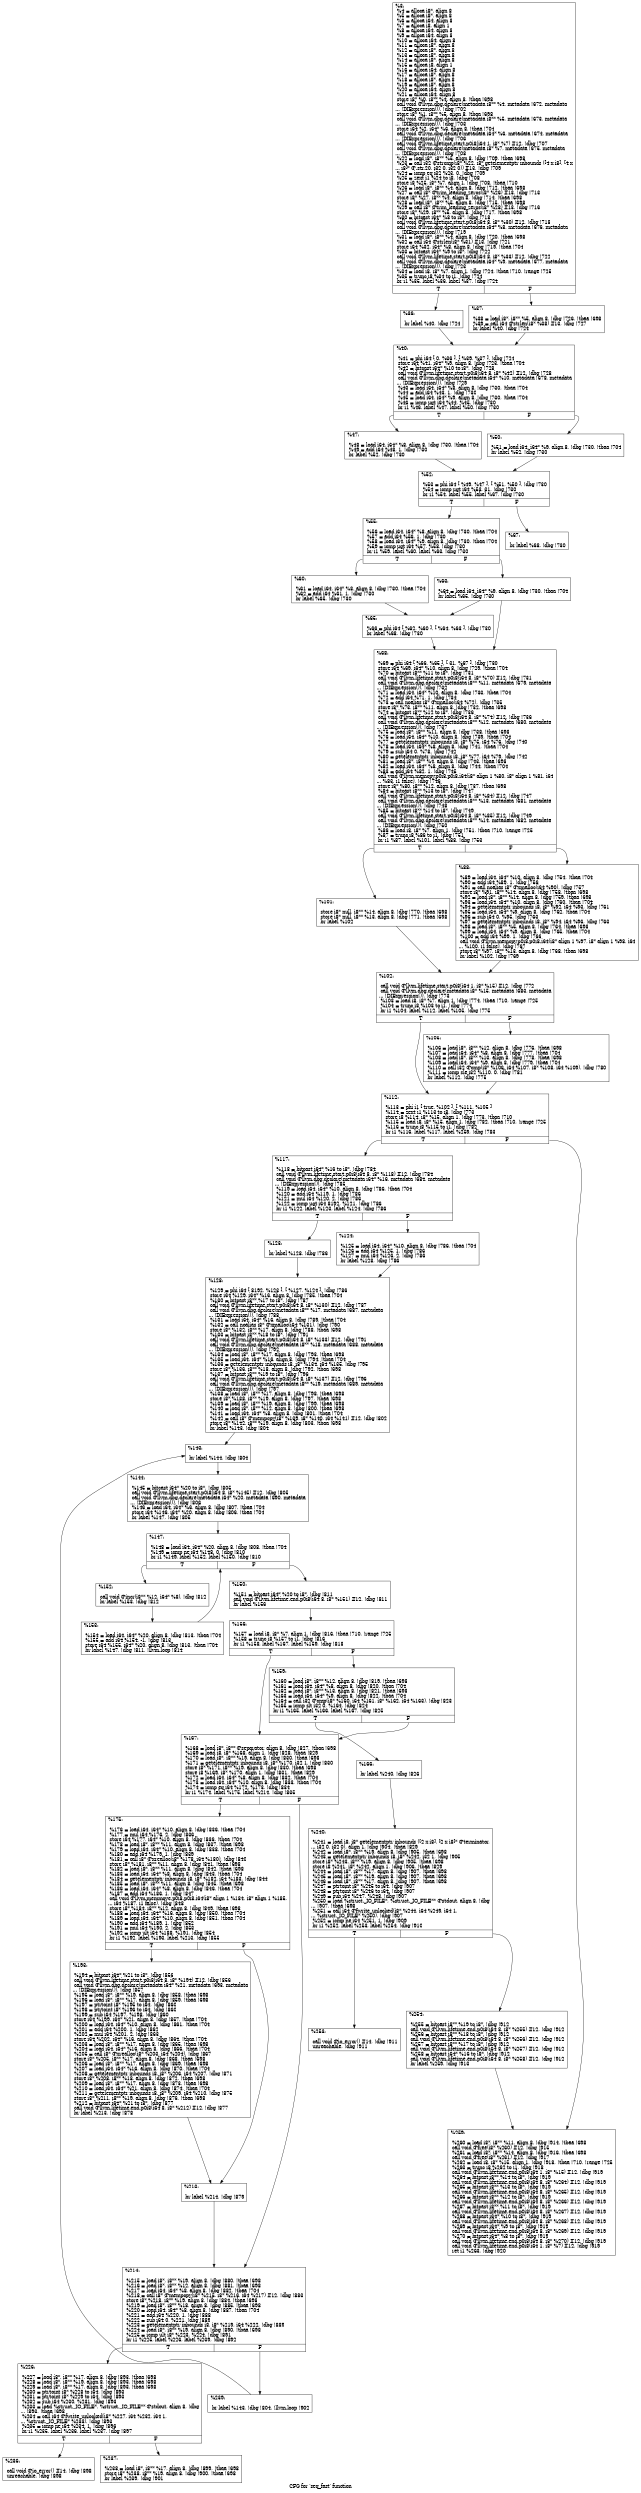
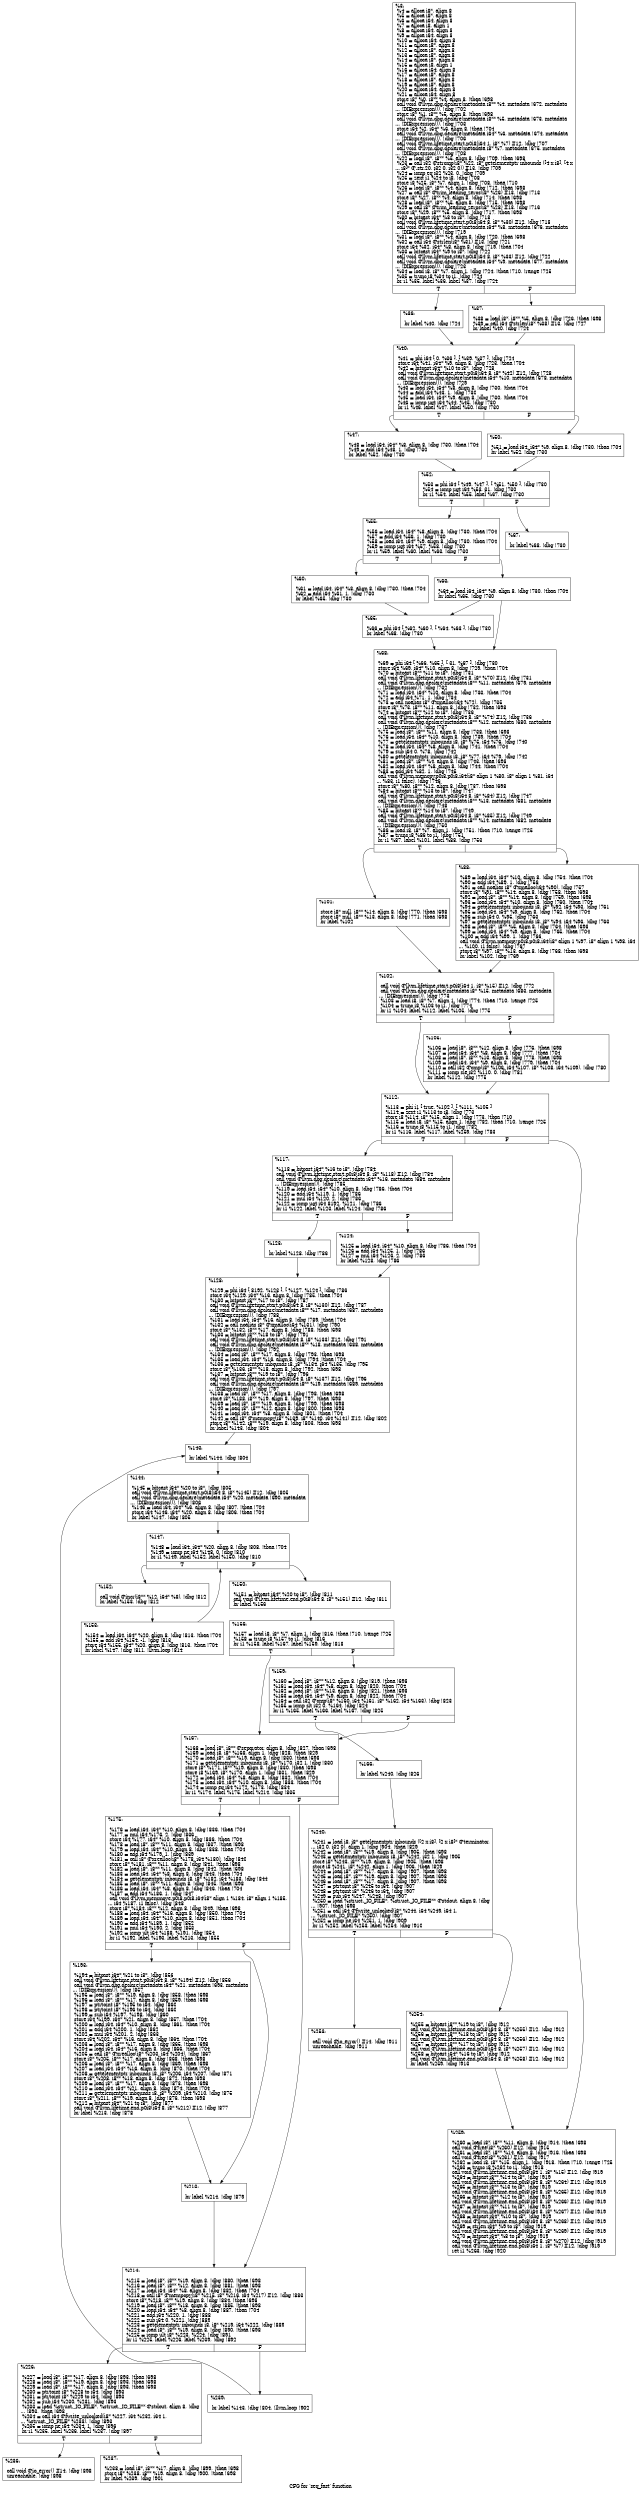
(500, 2227) -> (498, 2227)
